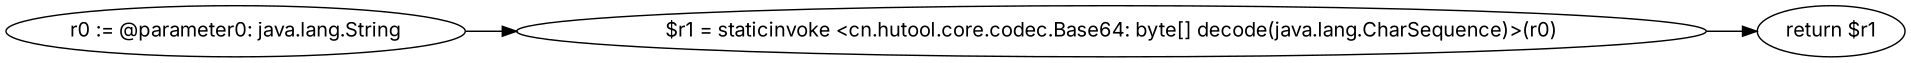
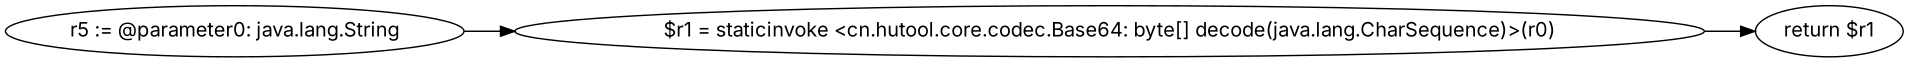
(236, 31) -> (235, 31)
